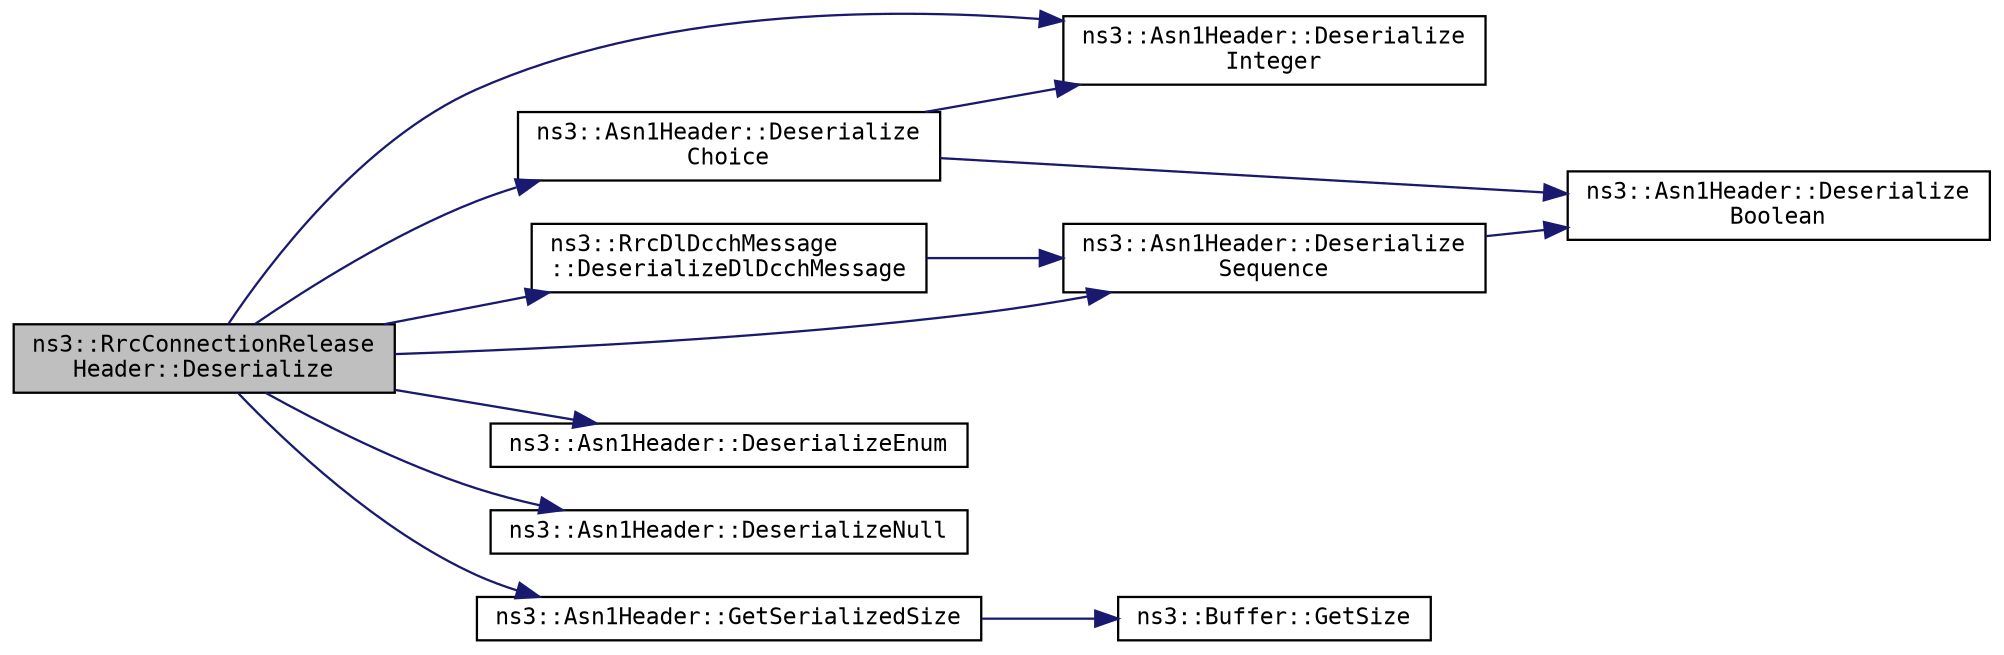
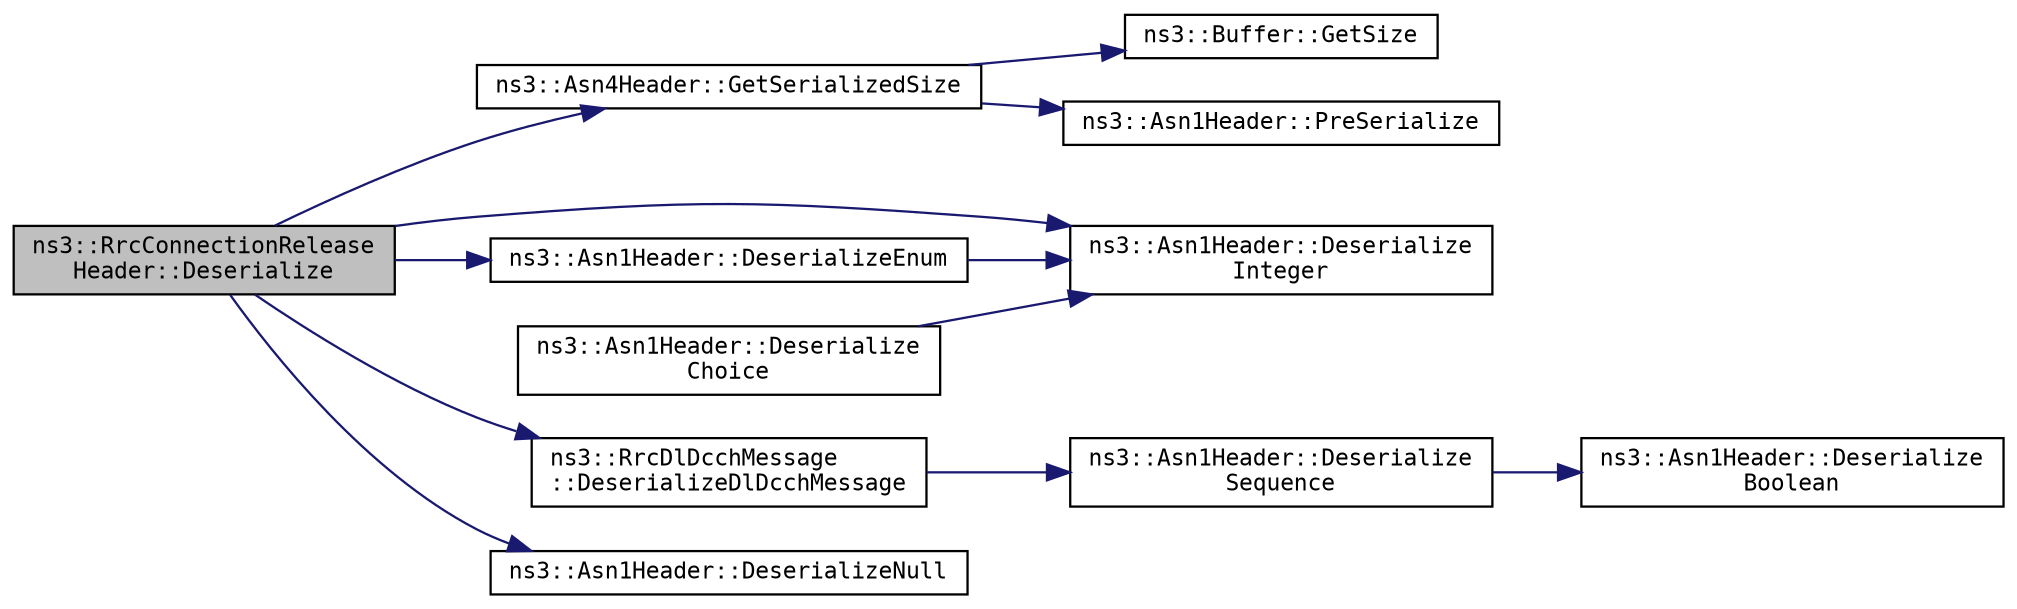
none -> (1281, 123)
(1242, 175) -> none
(381, 246) -> none
none -> (1007, 260)
(742, 336) -> none
(729, 619) -> (729, 87)
